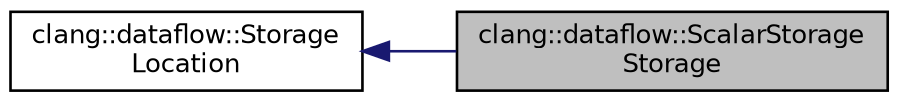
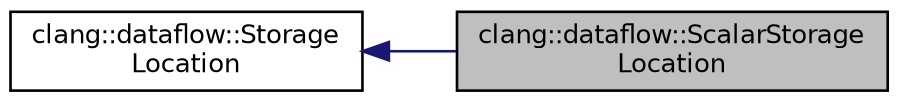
(672, 51) -> (672, 51)
